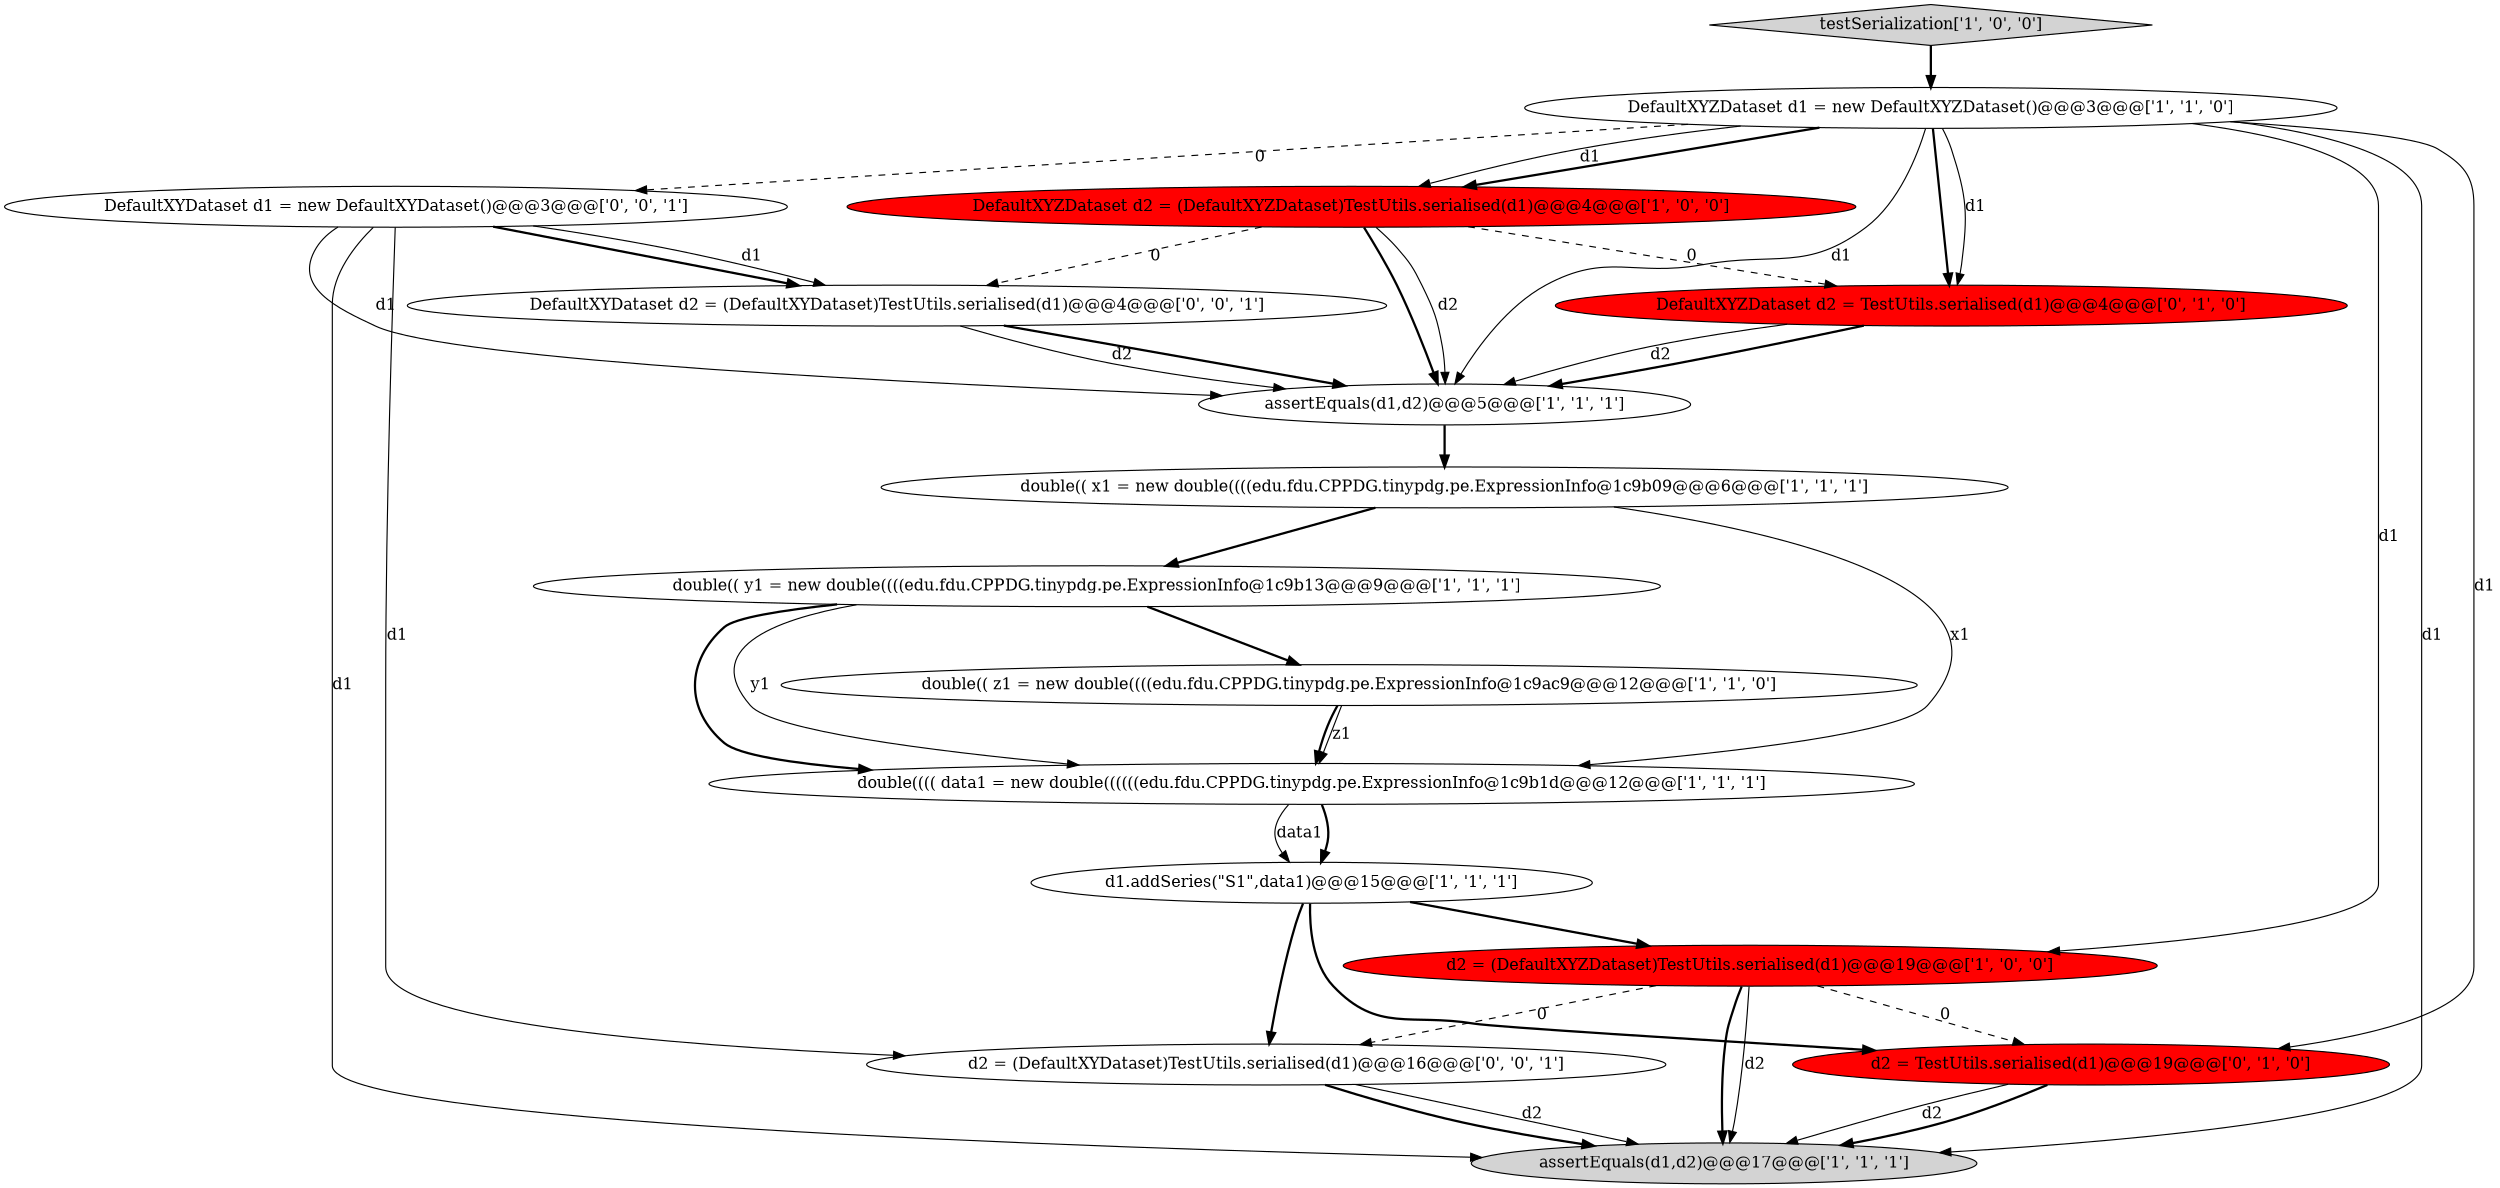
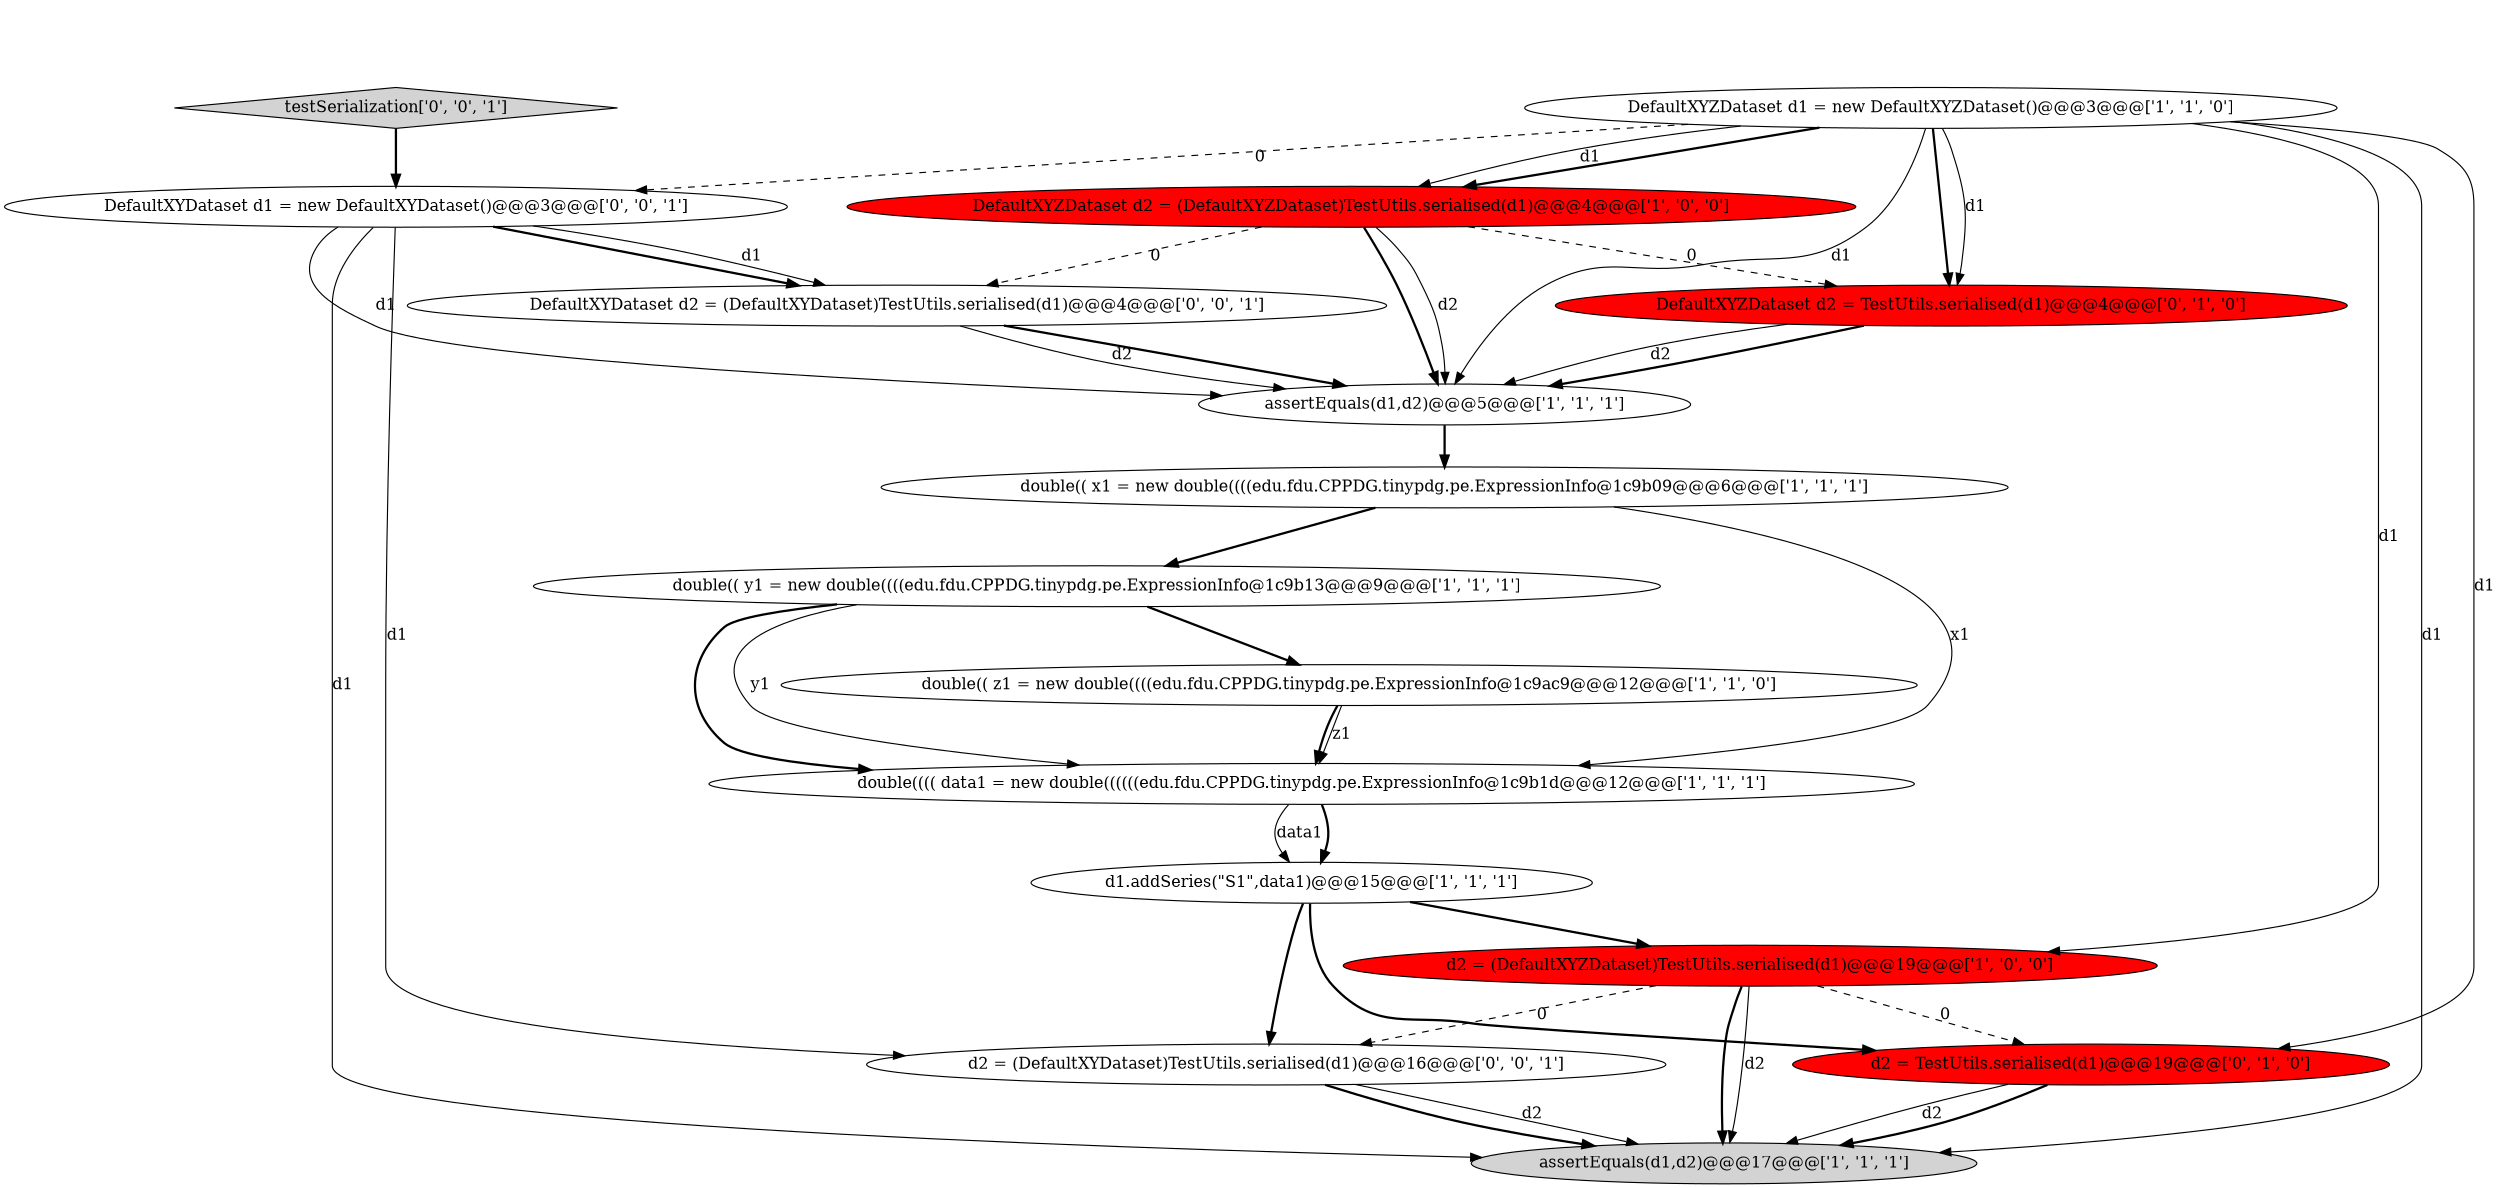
(1931, 25) -> none
none -> (396, 108)
